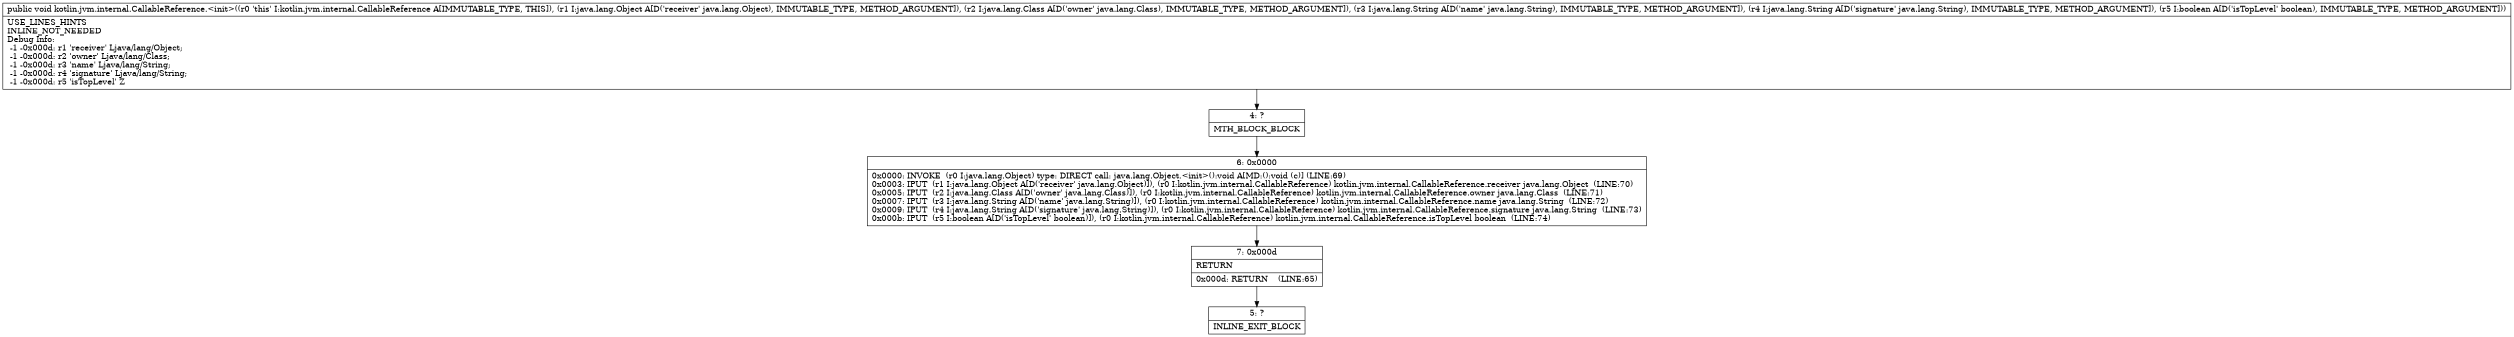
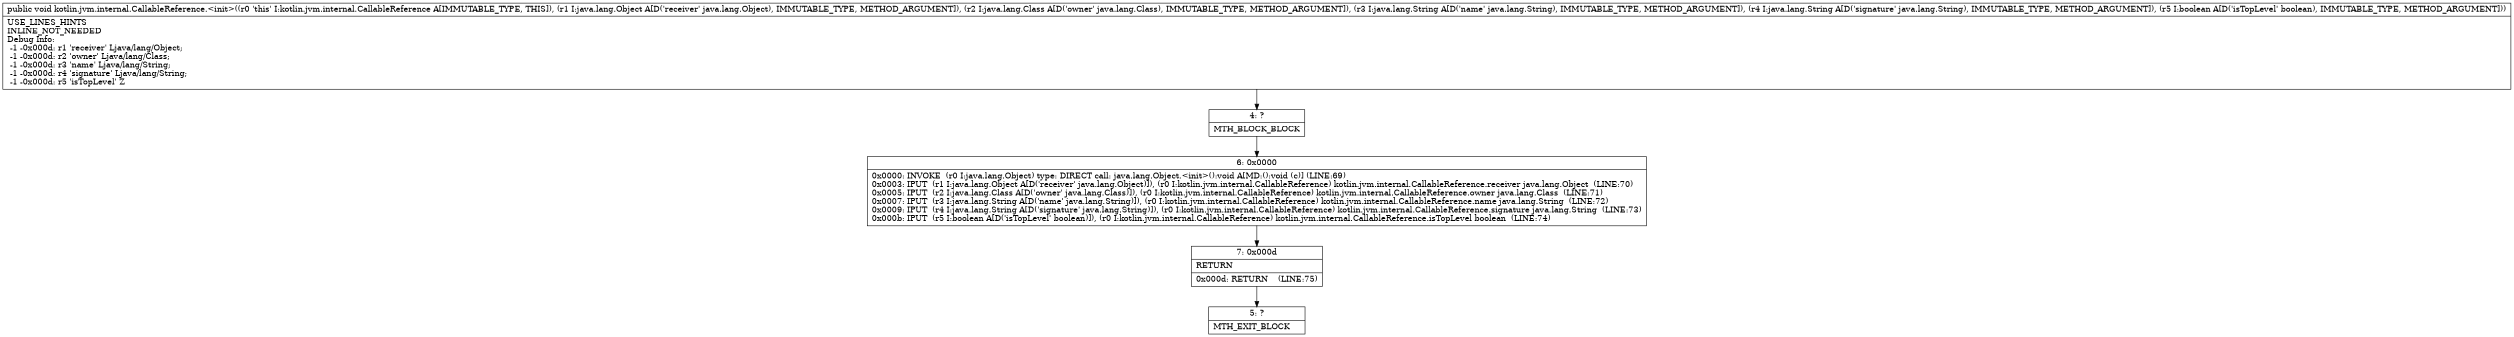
(1257, 279) -> (1257, 279)
(1257, 327) -> (1252, 327)
